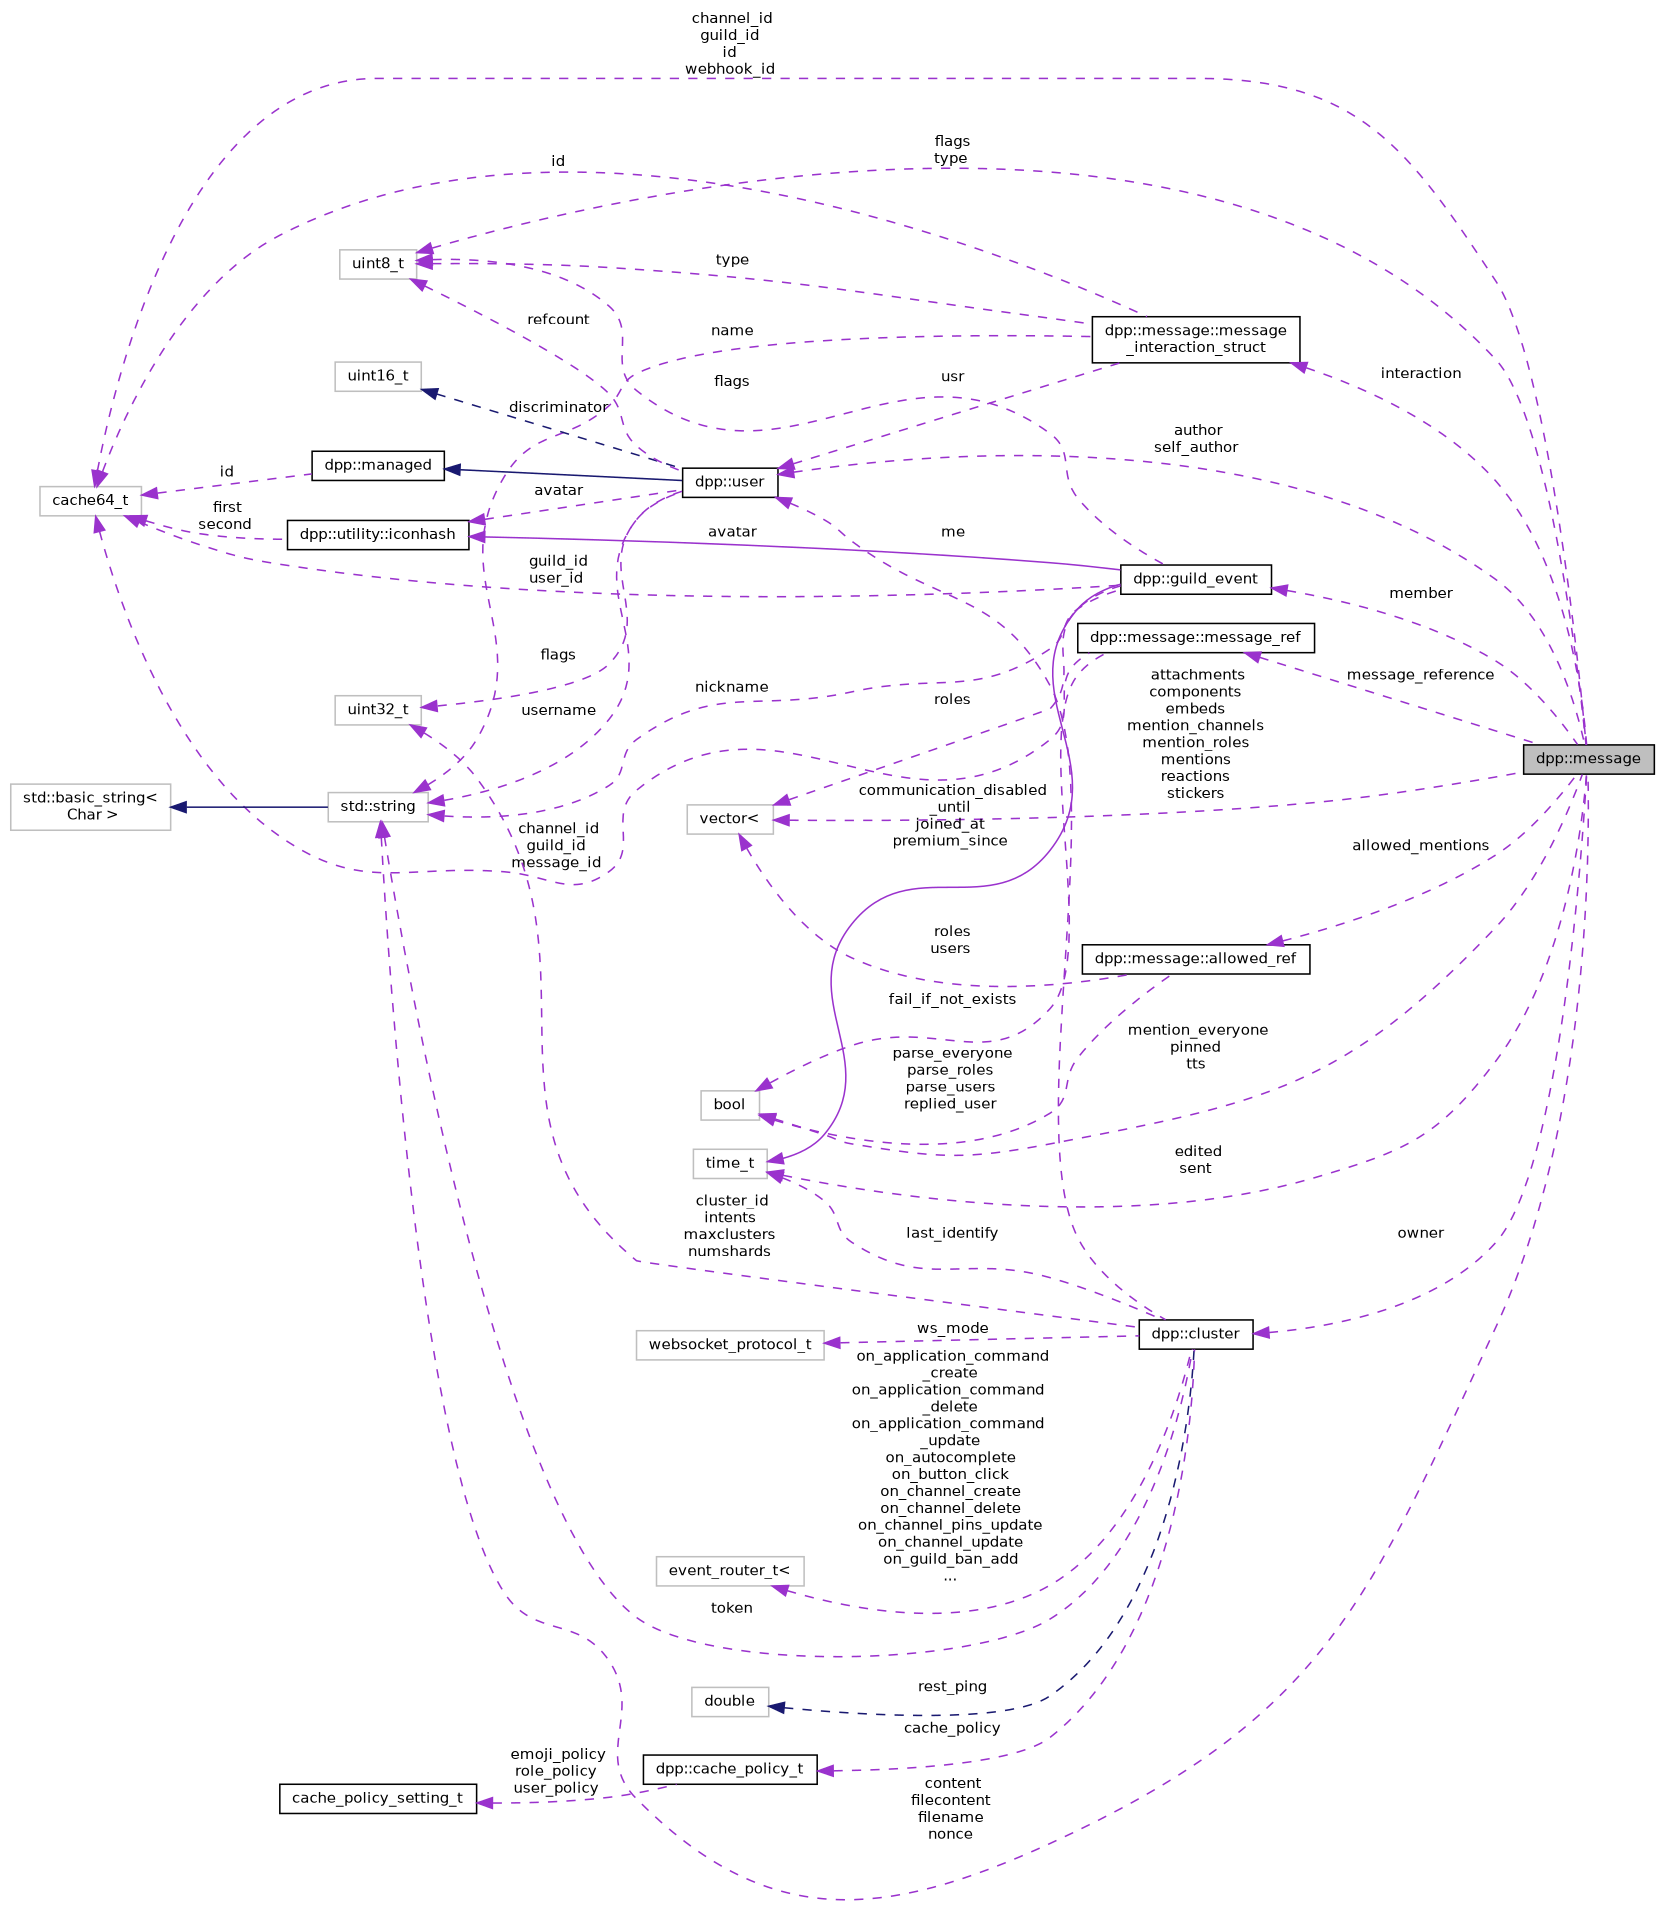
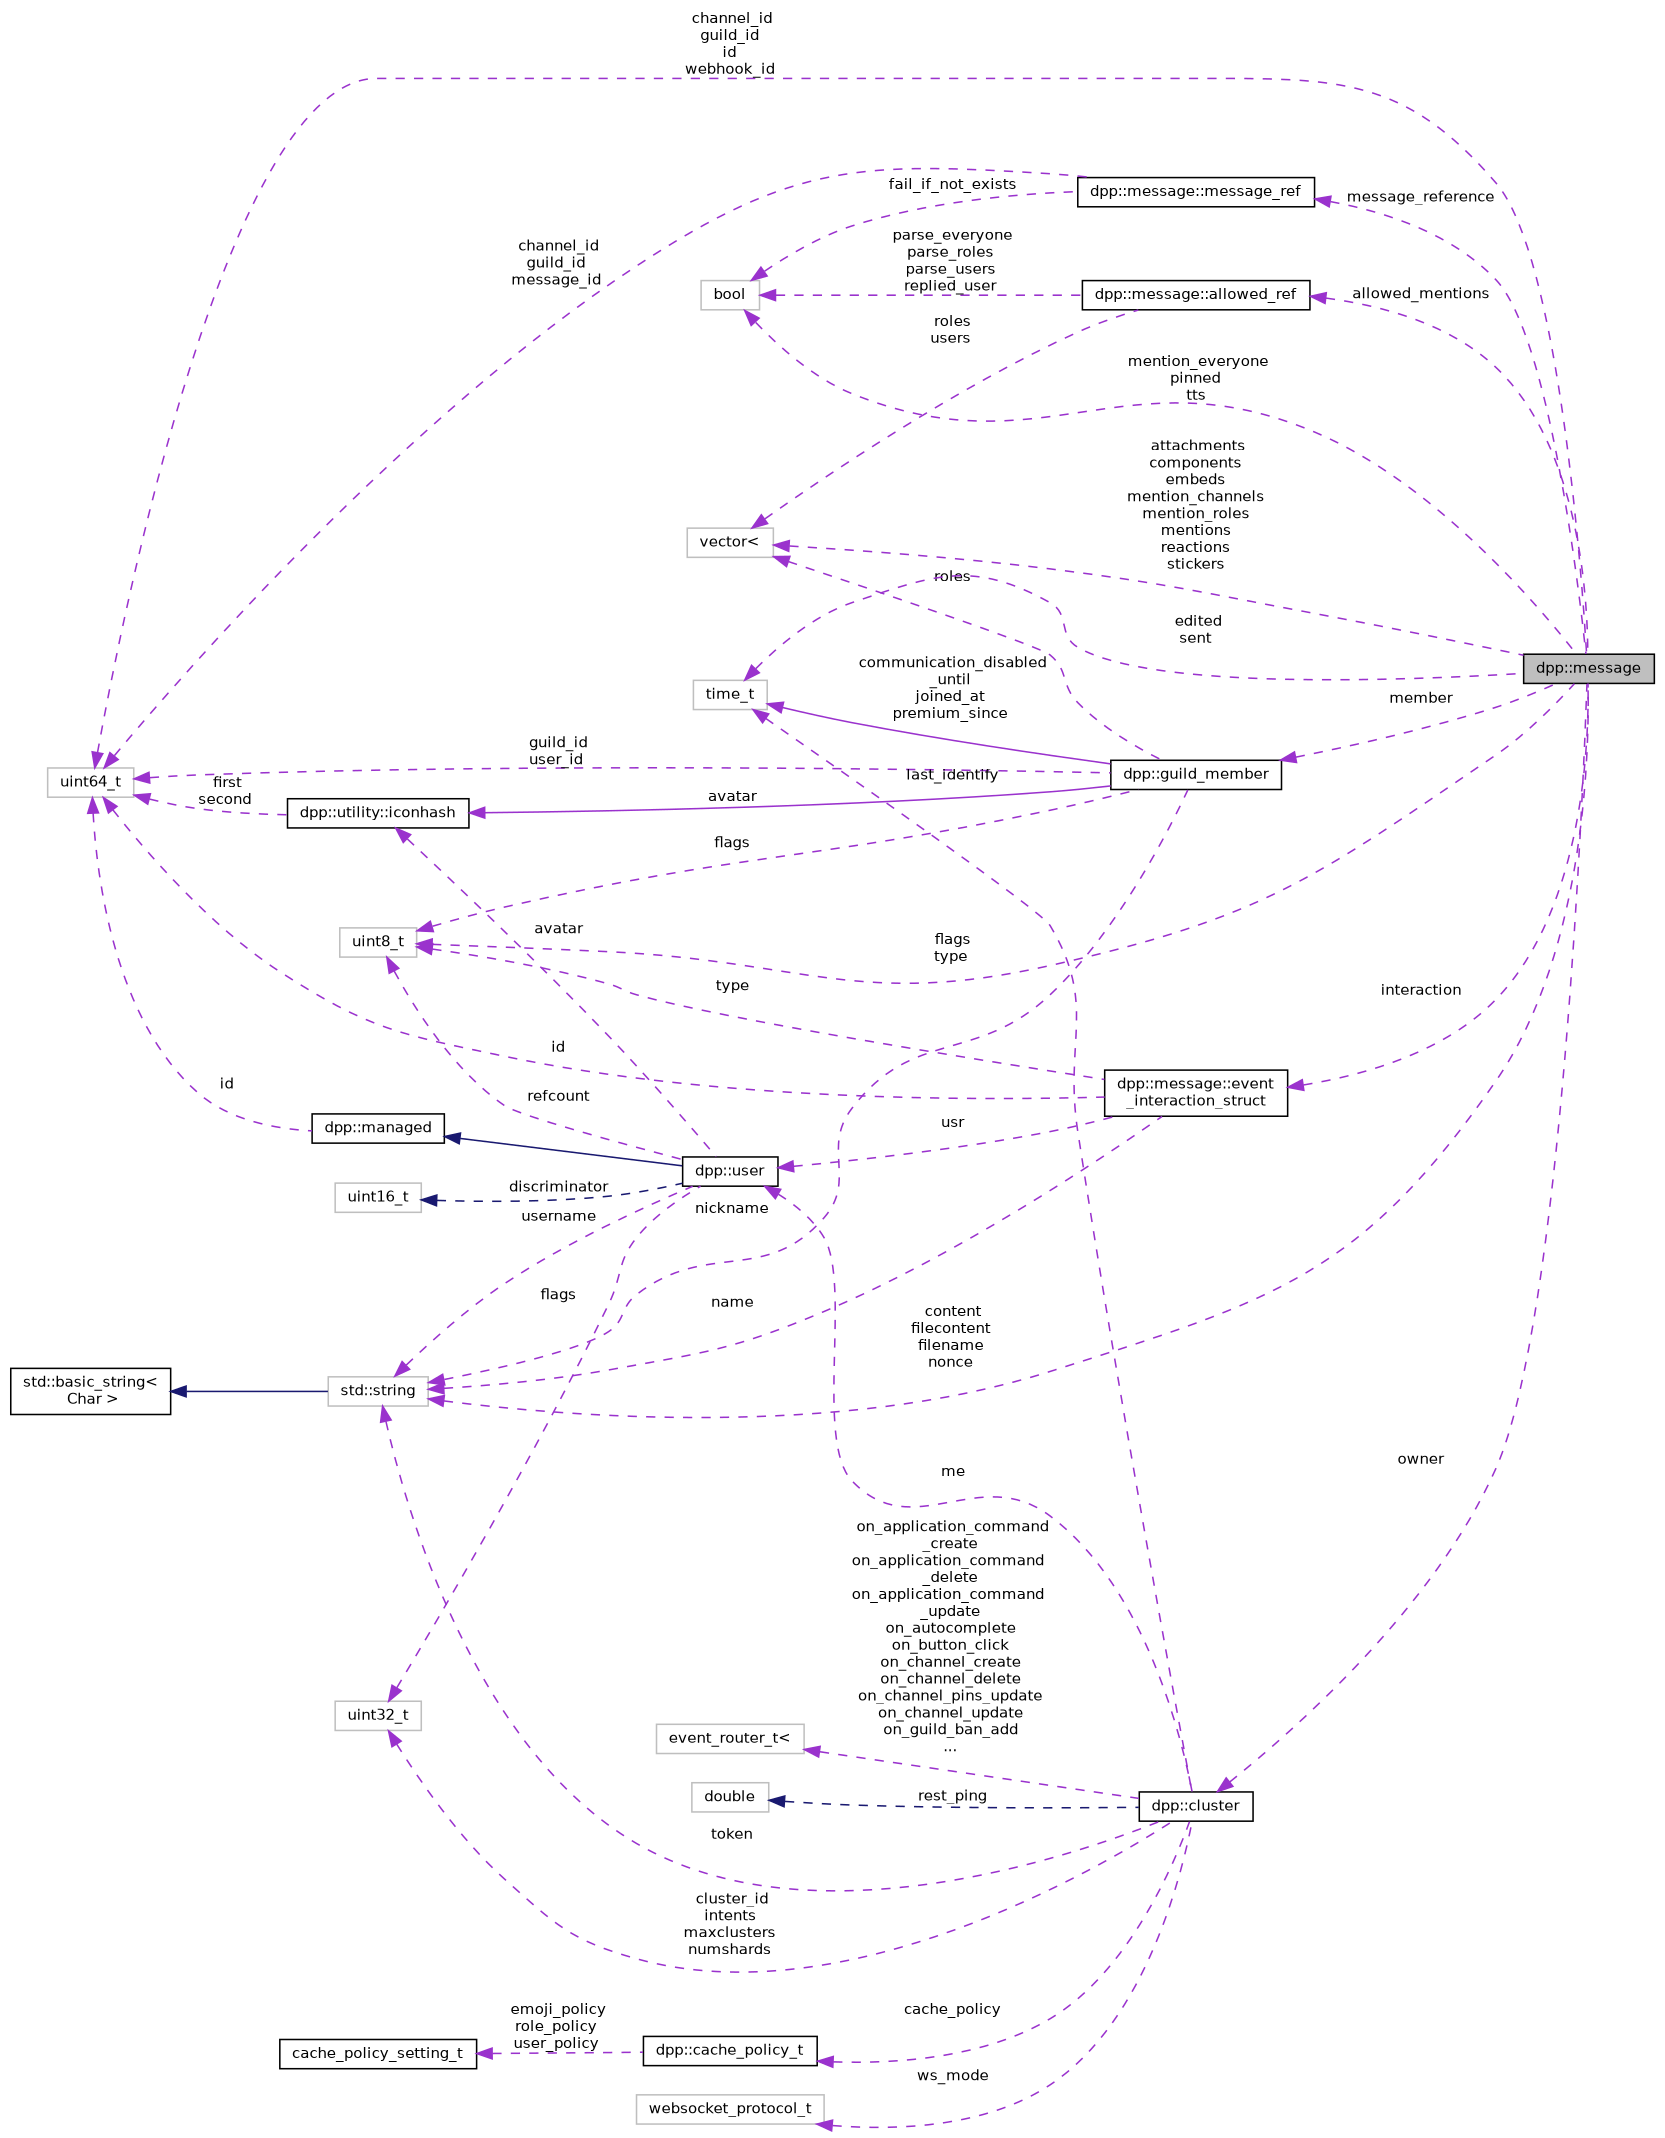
(1196, 340) -> (1196, 1093)
(1250, 479) -> none
(91, 501) -> (91, 783)
(1196, 580) -> (1196, 775)
(91, 807) -> (91, 1391)
